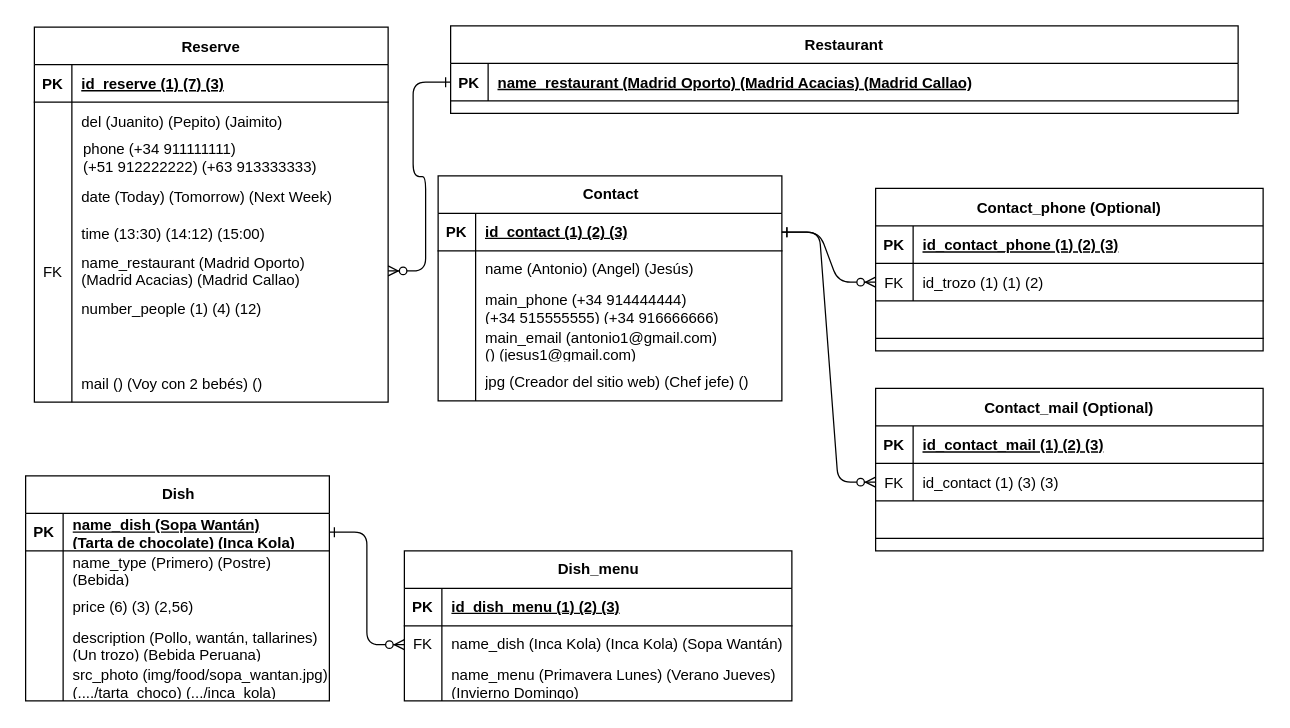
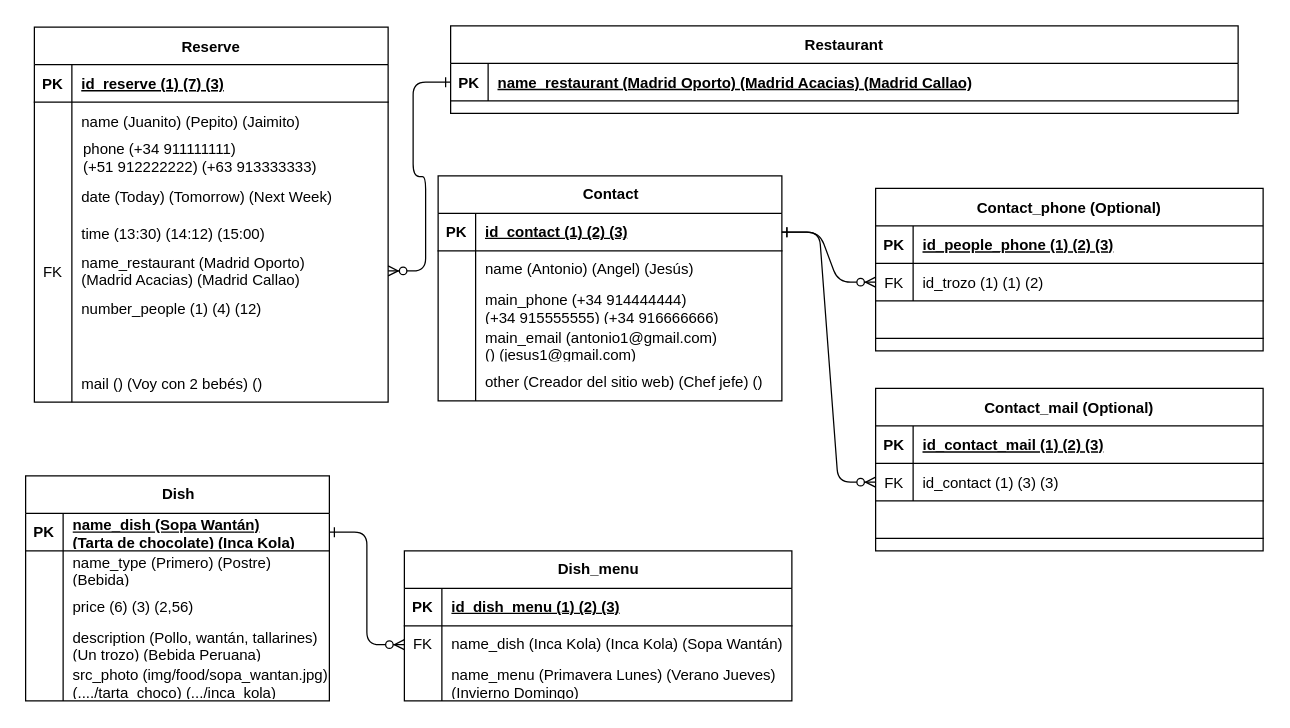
(200, 121) -> (206, 121)
(1032, 245) -> (1026, 245)
(610, 307) -> (610, 307)
(634, 382) -> (634, 382)
